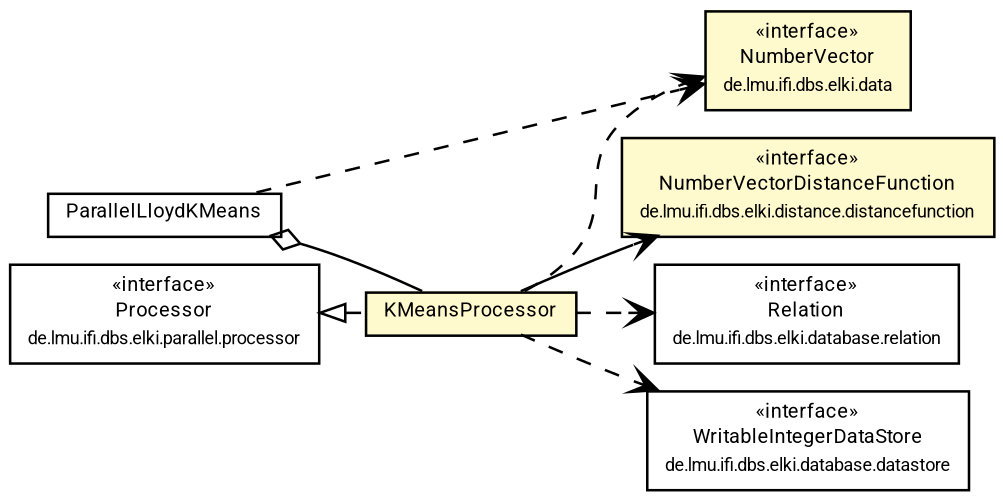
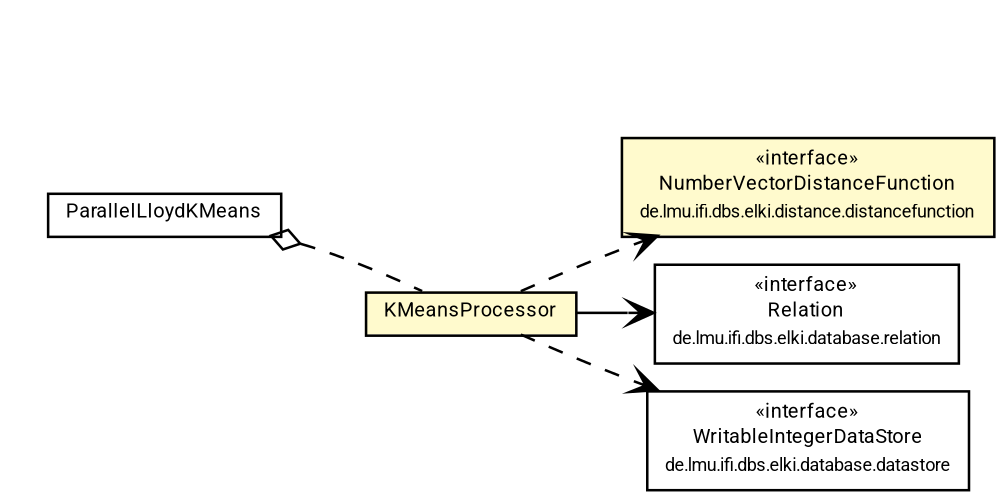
(807, 60) -> none
(585, 264) -> (577, 267)
(362, 265) -> (362, 265)
(165, 313) -> none
(602, 313) -> (602, 313)
